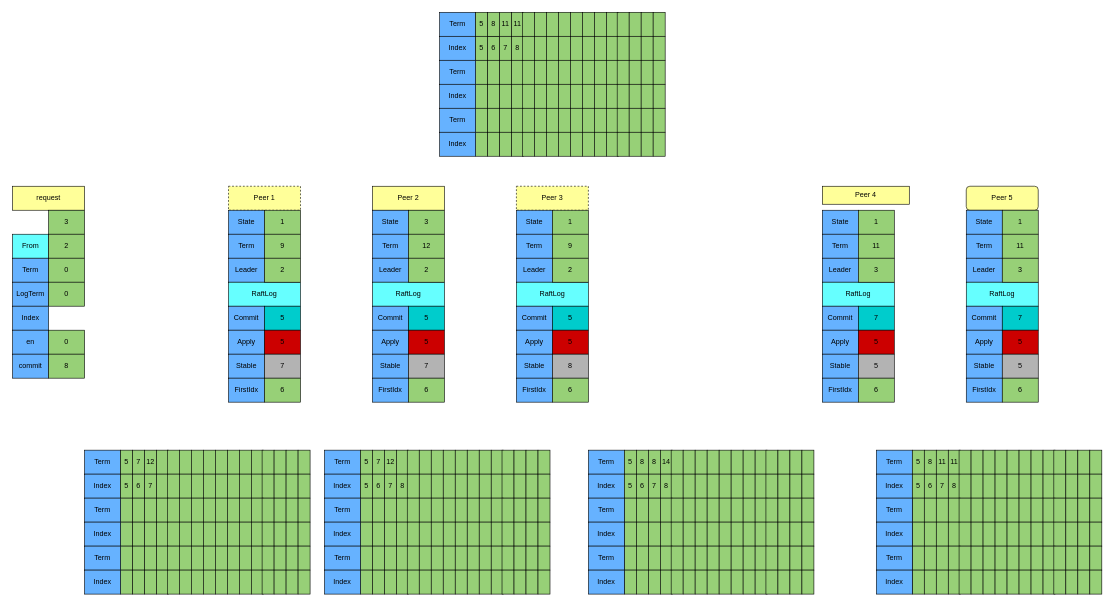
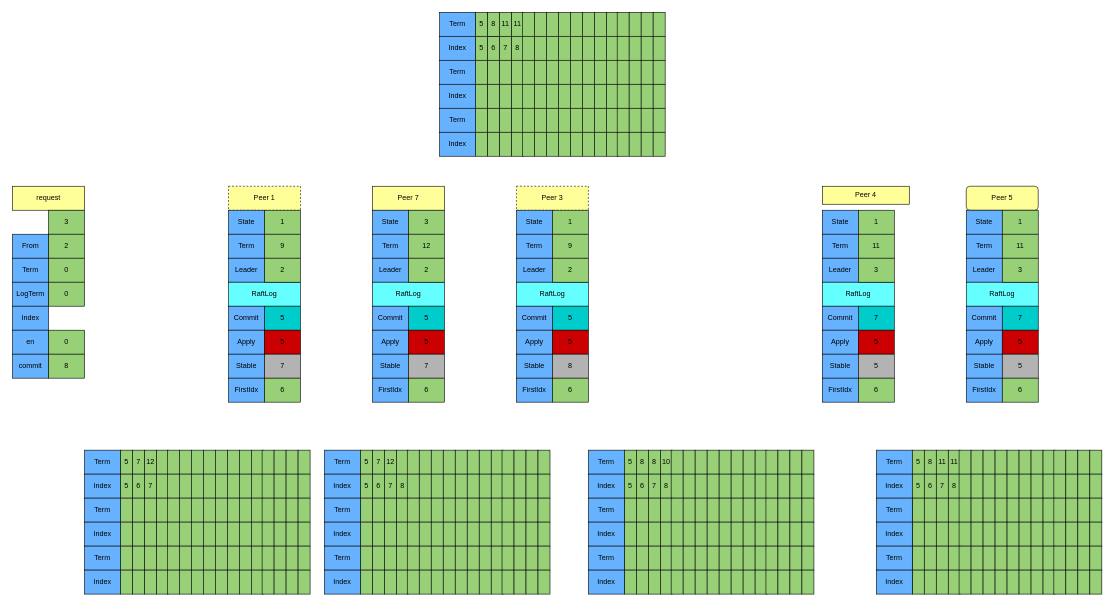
(408, 198) -> (408, 198)
(30, 246) -> (30, 246)
(666, 462) -> (666, 462)
